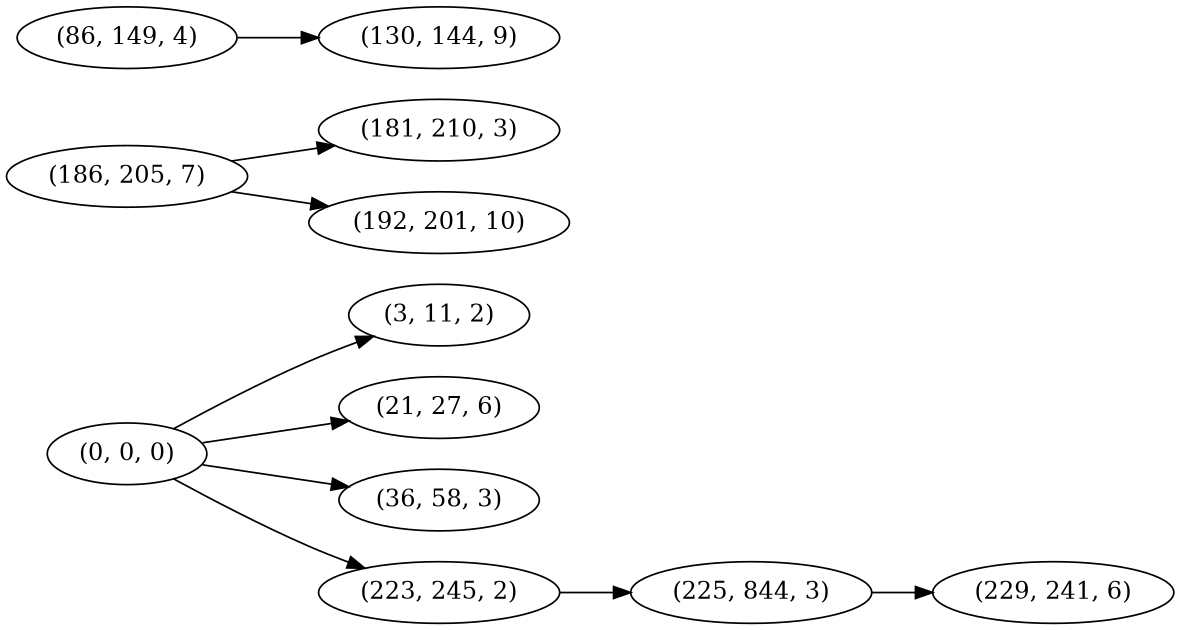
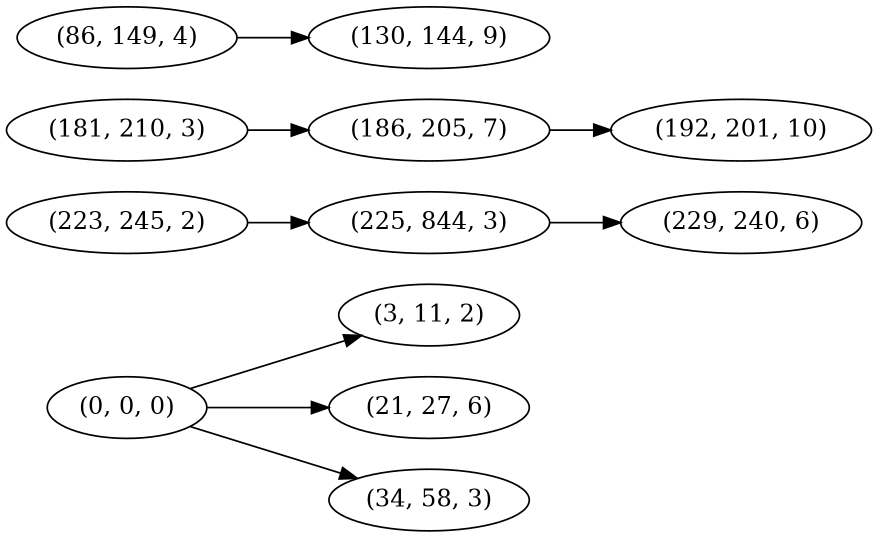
(274, 155) -> (269, 130)
(439, 500) -> (429, 500)
(260, 524) -> none
(1053, 593) -> (741, 223)
